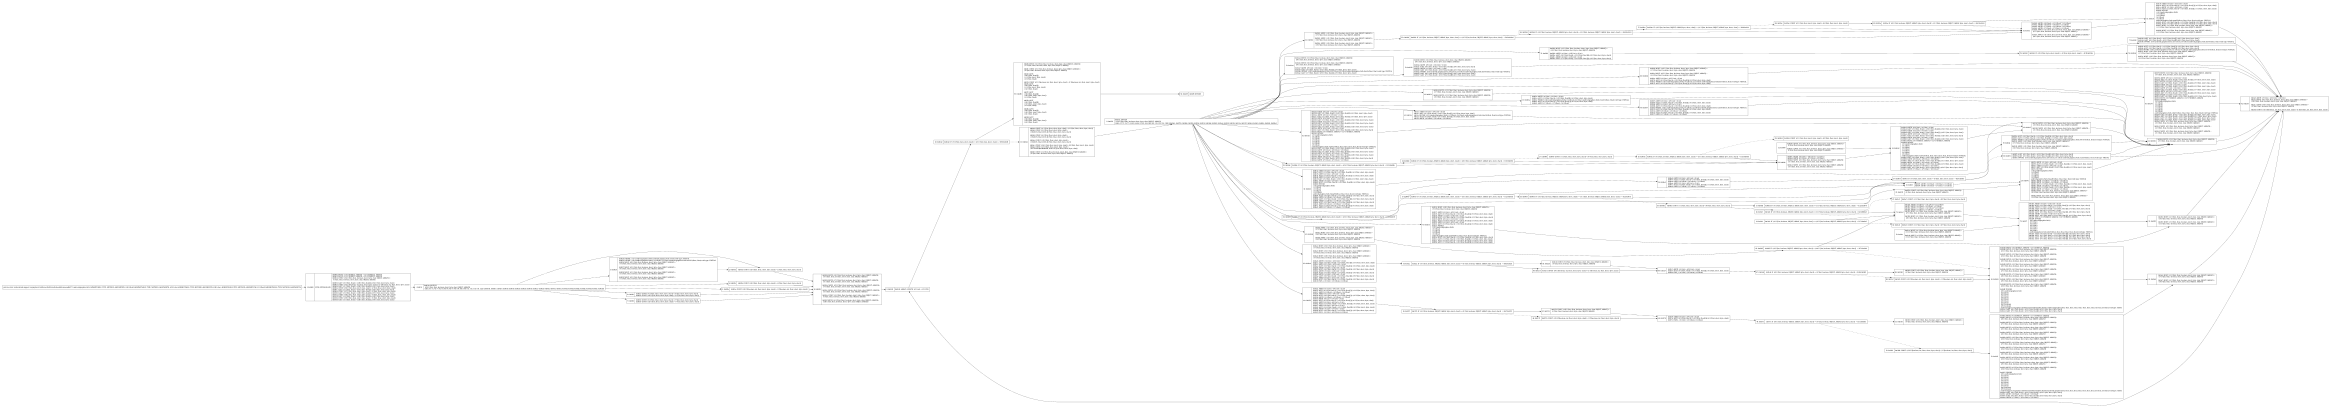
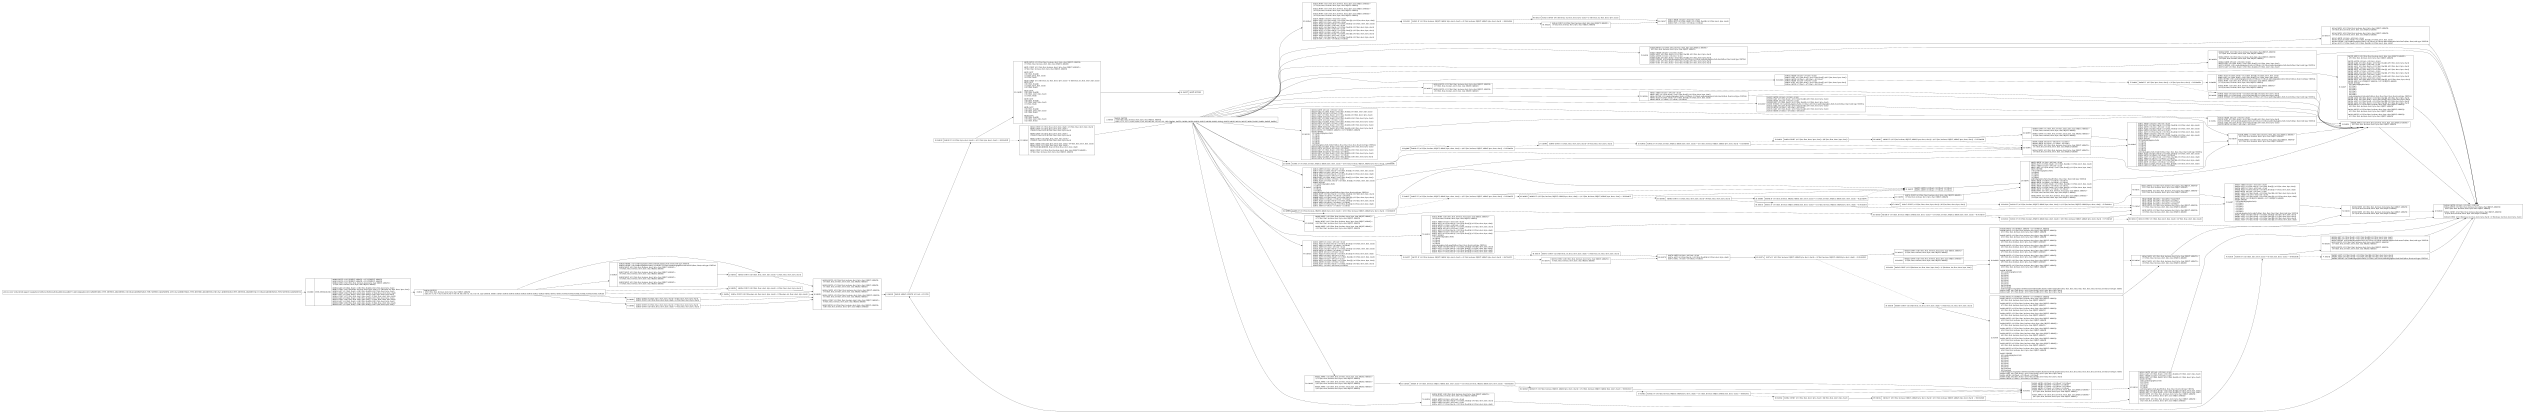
none -> (1929, 140)
(2201, 152) -> (2460, 121)
none -> (2057, 204)
(1910, 259) -> (1992, 217)
(1811, 272) -> none
